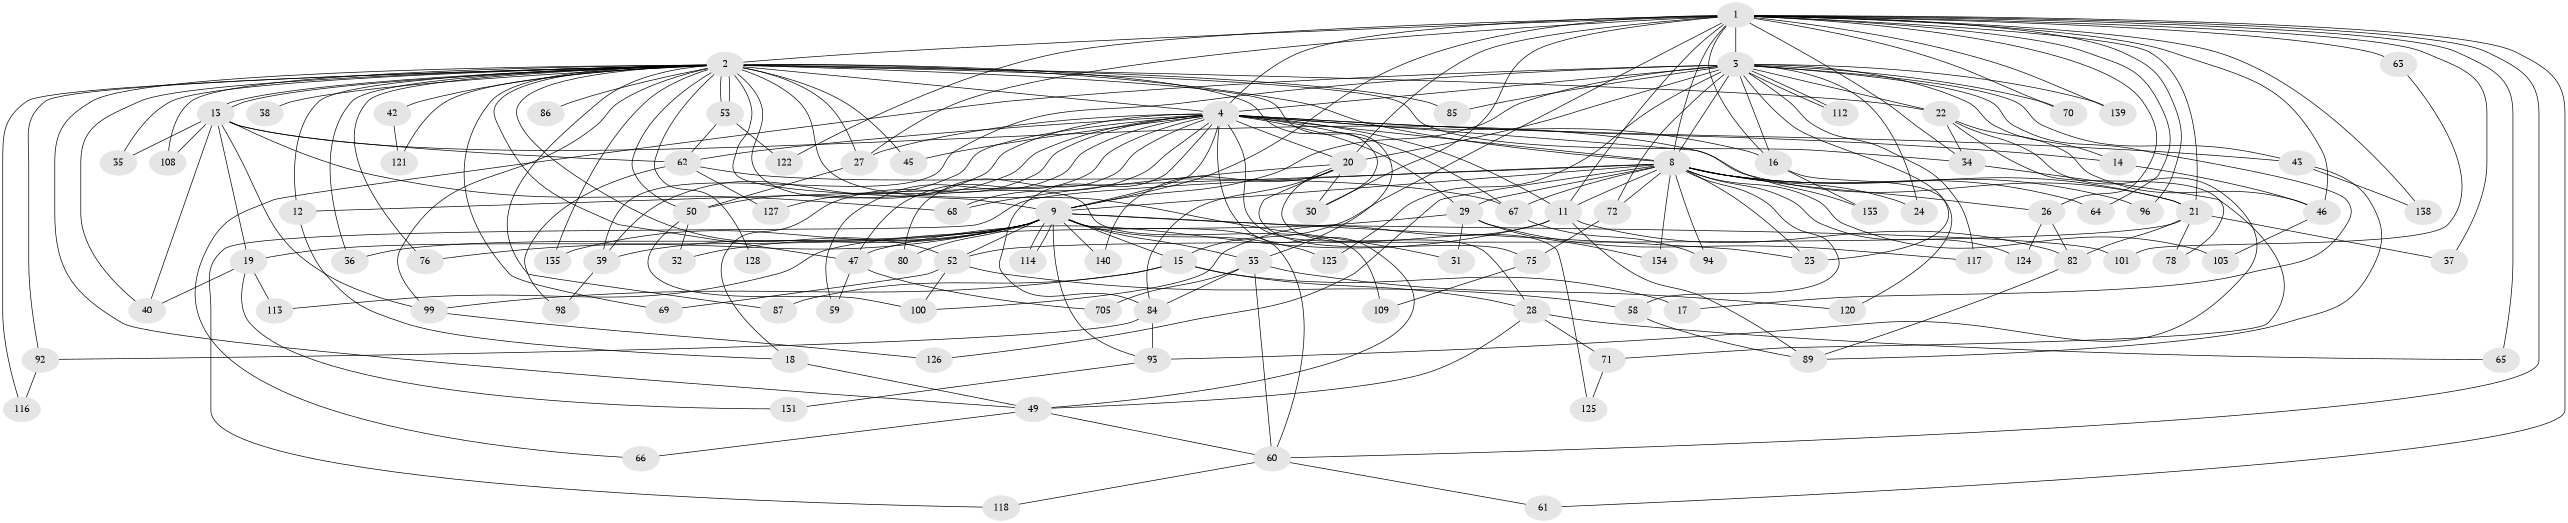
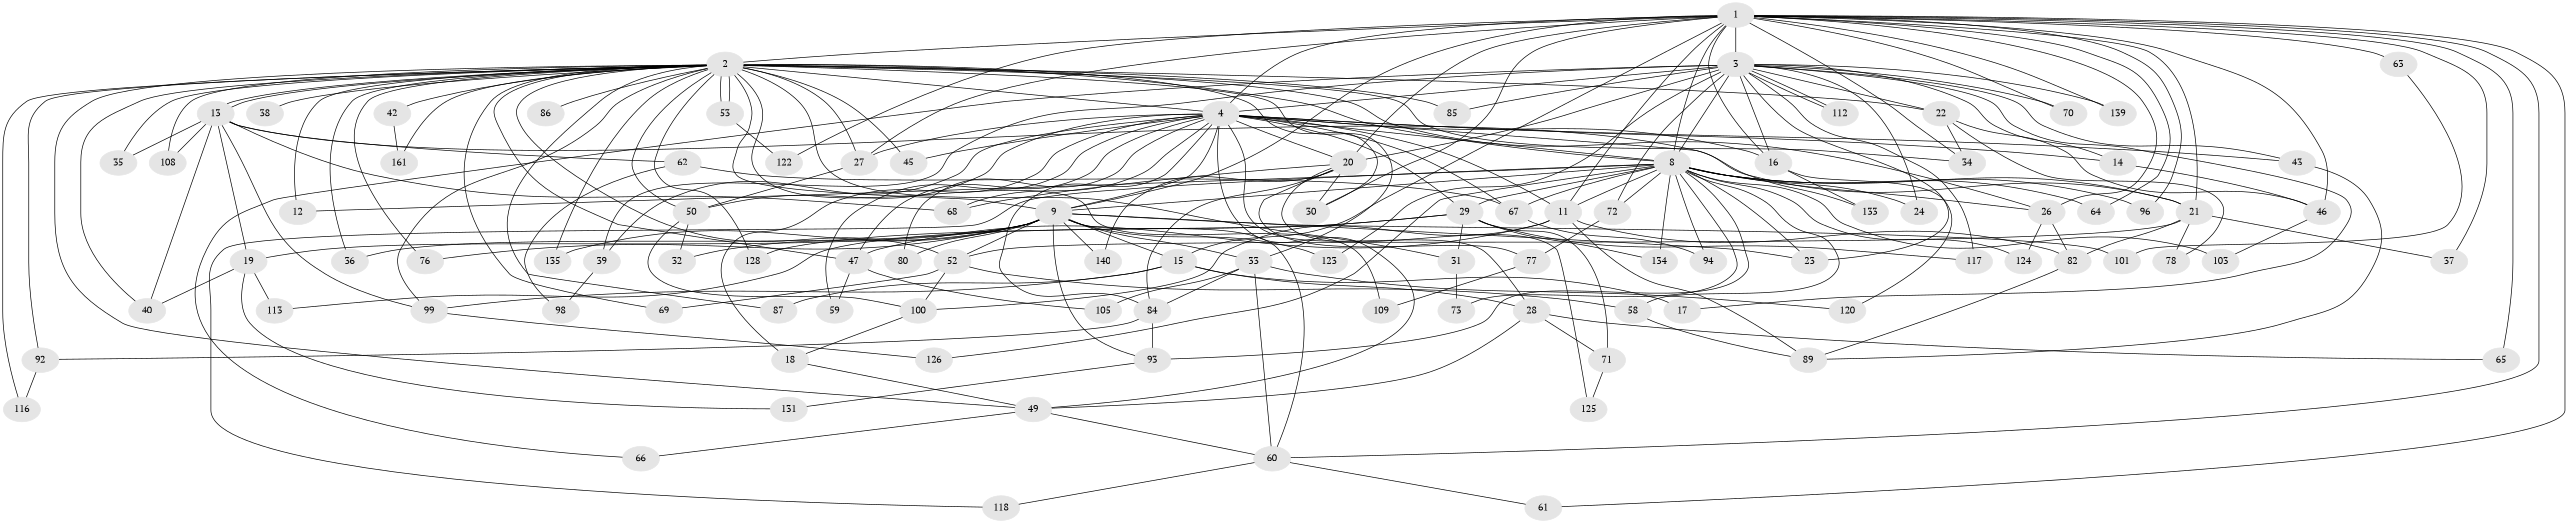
none -> (1360, 106)
(938, 133) -> none
(706, 136) -> none
(1345, 145) -> none
(399, 163) -> (399, 163)
(771, 212) -> none
(2423, 212) -> none
none -> (1106, 229)
(829, 242) -> none
(1028, 262) -> none
(1532, 262) -> (1532, 262)
(1103, 311) -> (1103, 311)
none -> (1456, 311)
(1946, 323) -> (1489, 317)
(2168, 336) -> (1578, 249)
(512, 342) -> (854, 335)
